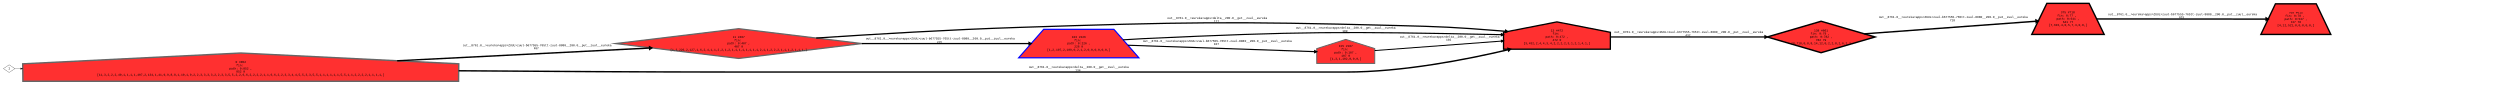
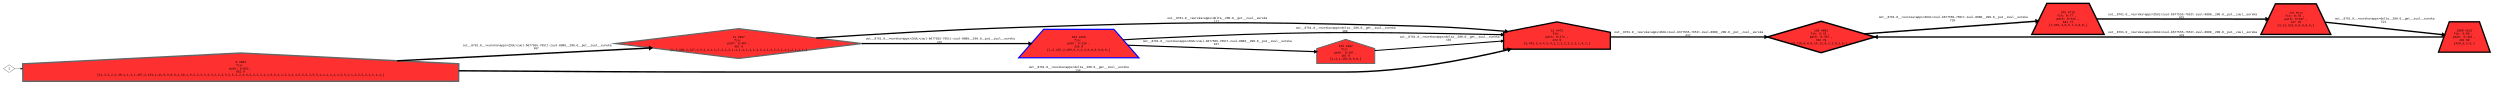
none -> (2464, 37)
